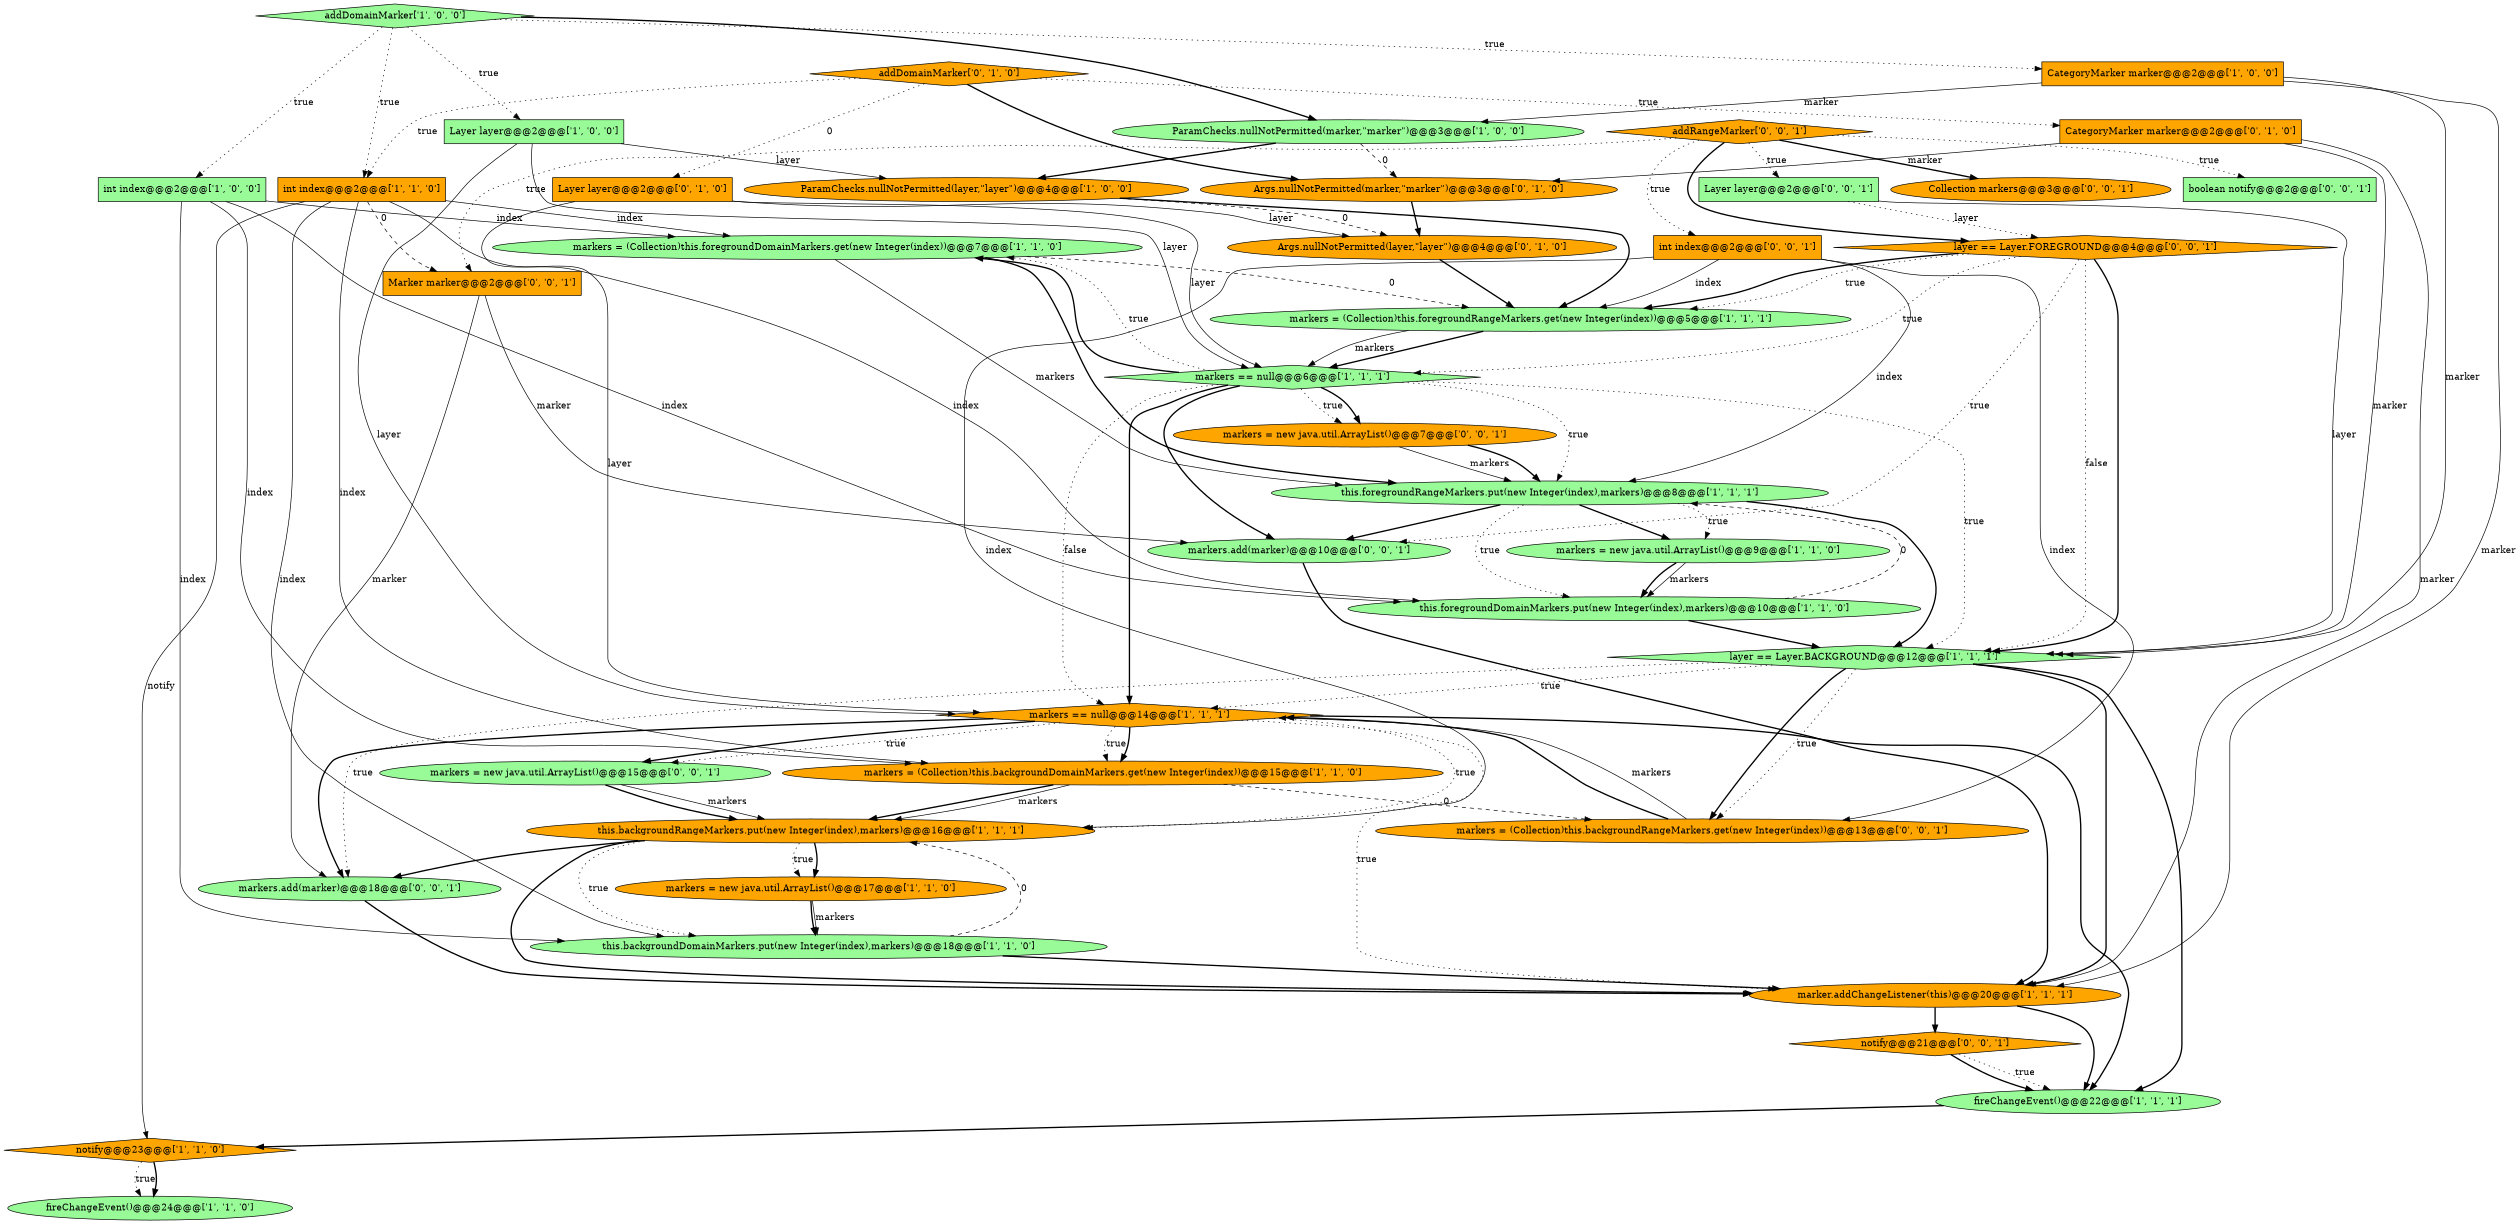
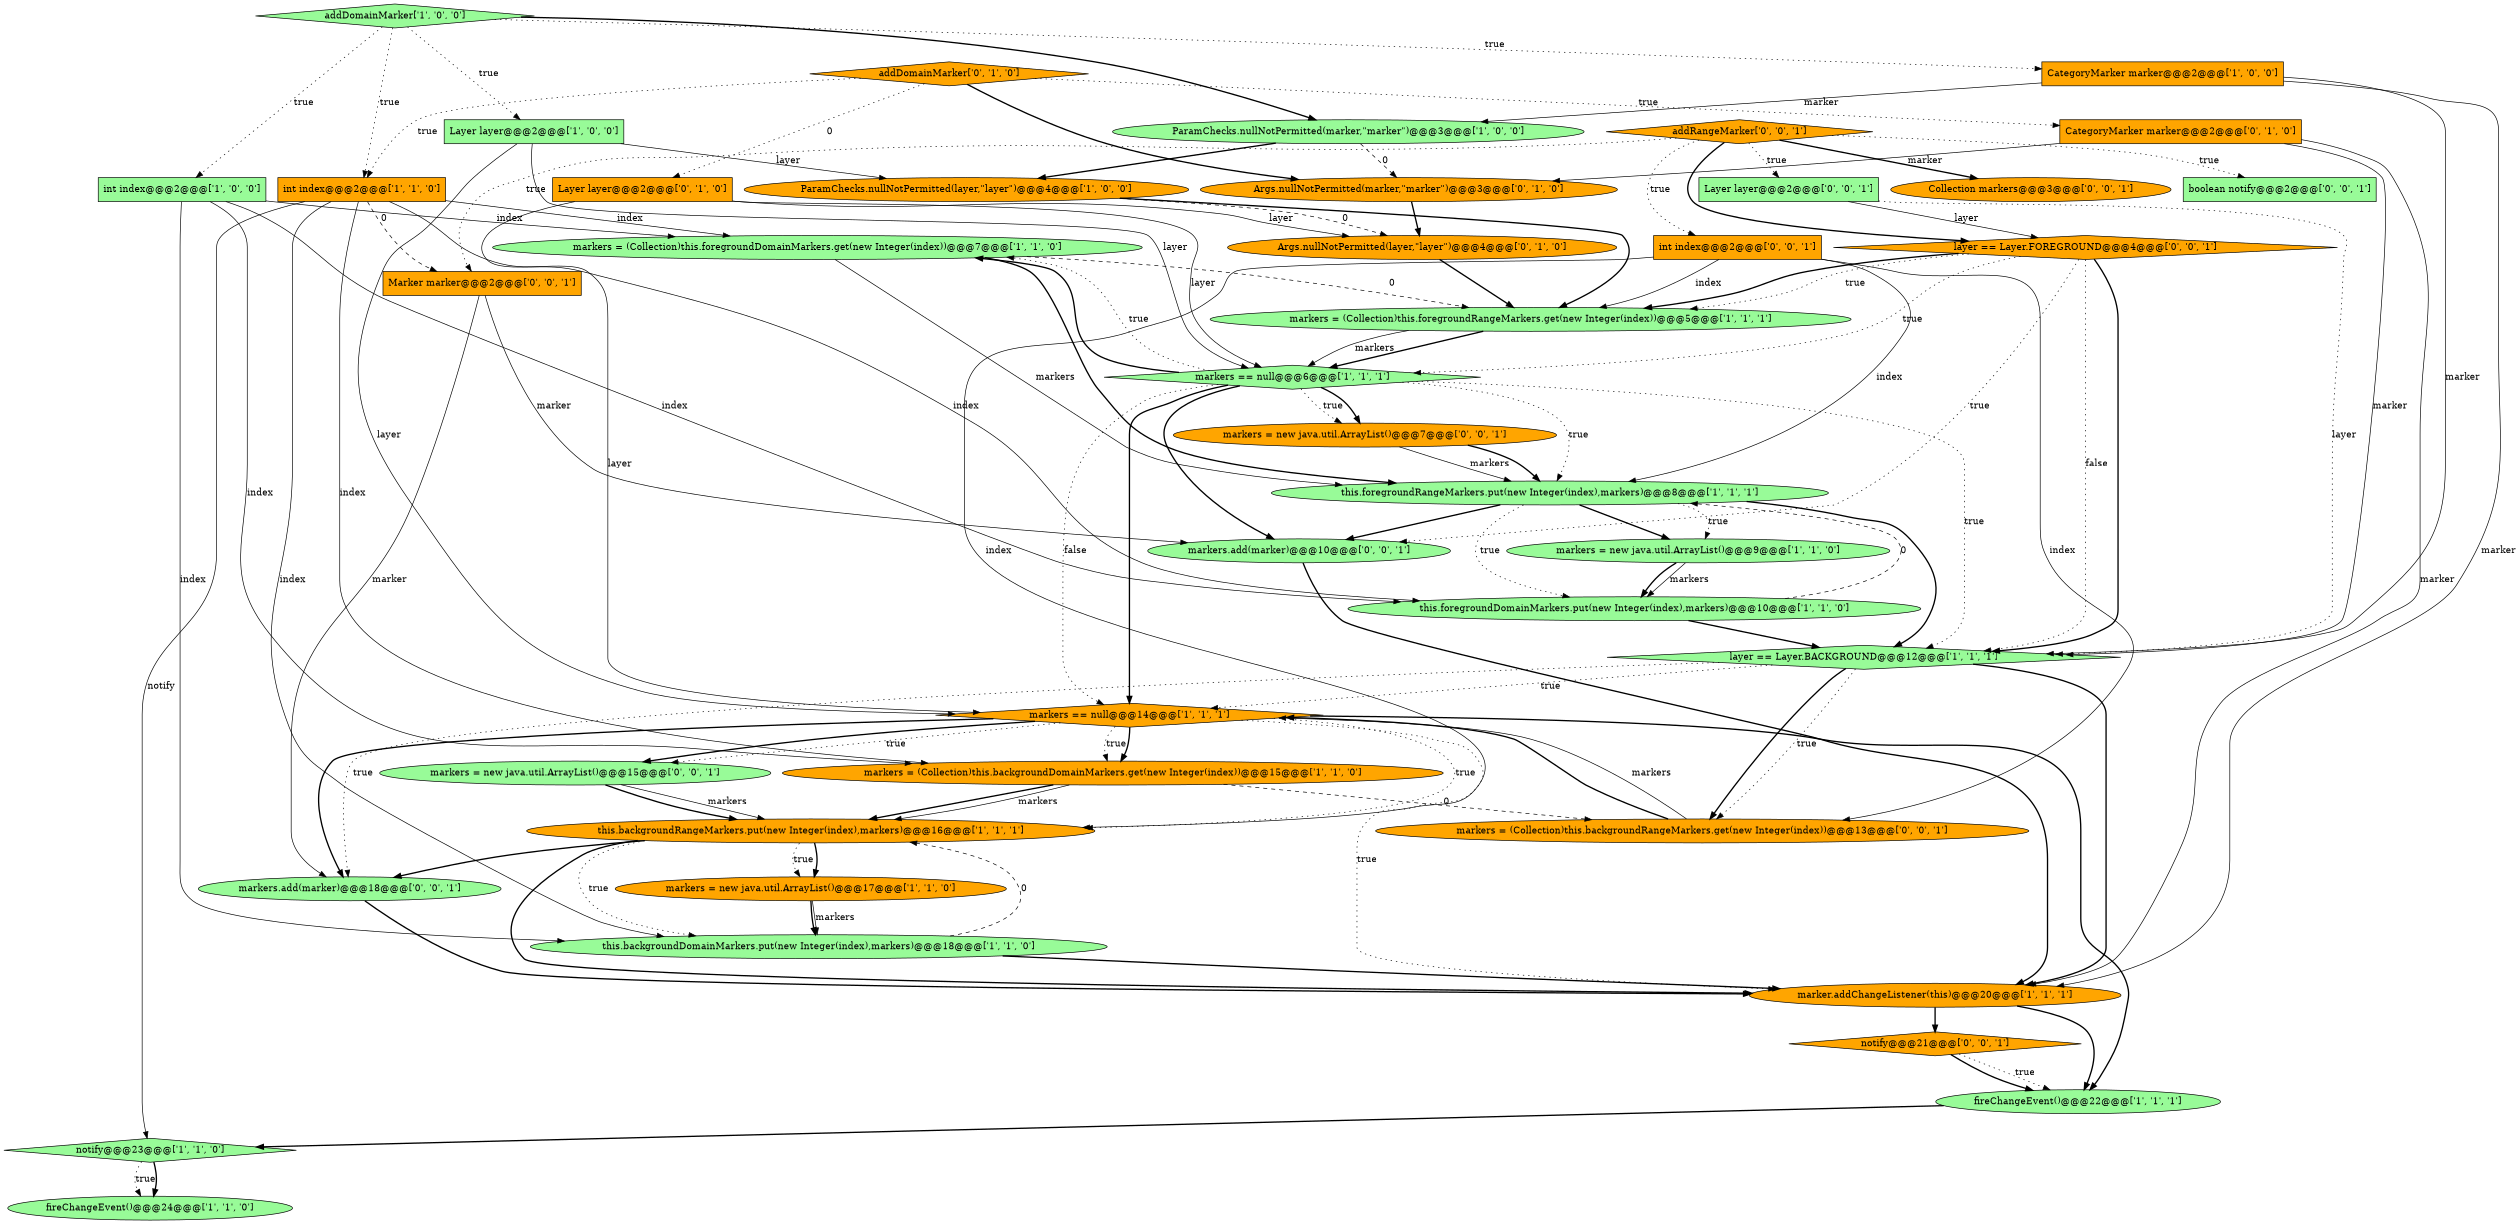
(1940, 219) -> (1940, 219)
(2340, 327) -> (2340, 327)
(2172, 824) -> none
(150, 1150) -> (150, 1150)
